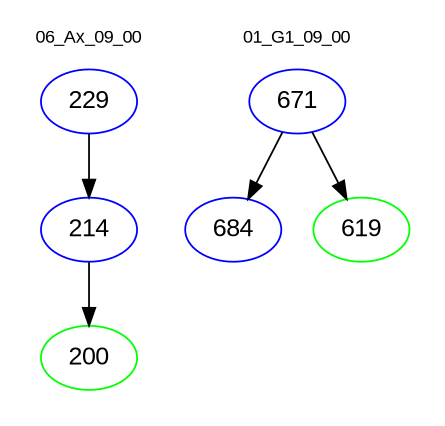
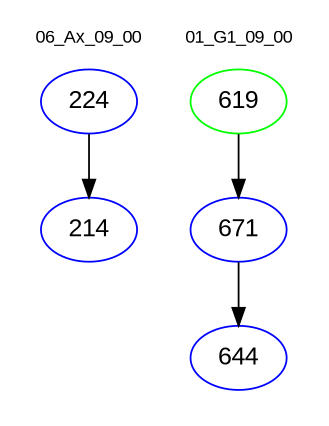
(89, 101) -> (89, 101)
(325, 158) -> (239, 157)
(233, 230) -> (239, 358)
(89, 358) -> none
